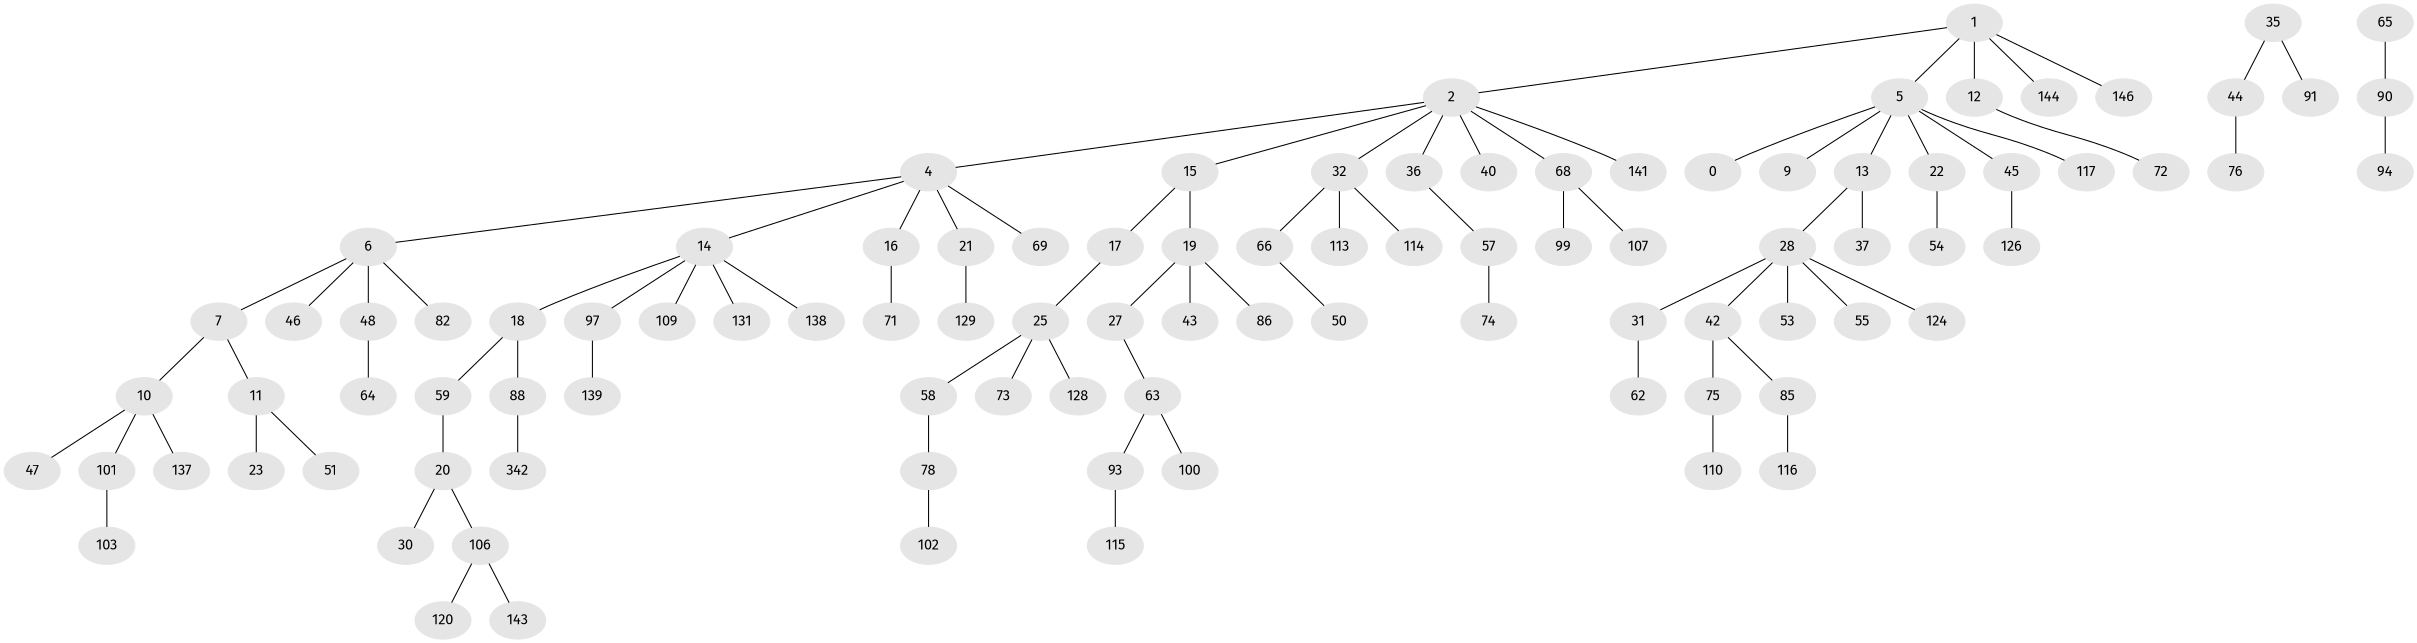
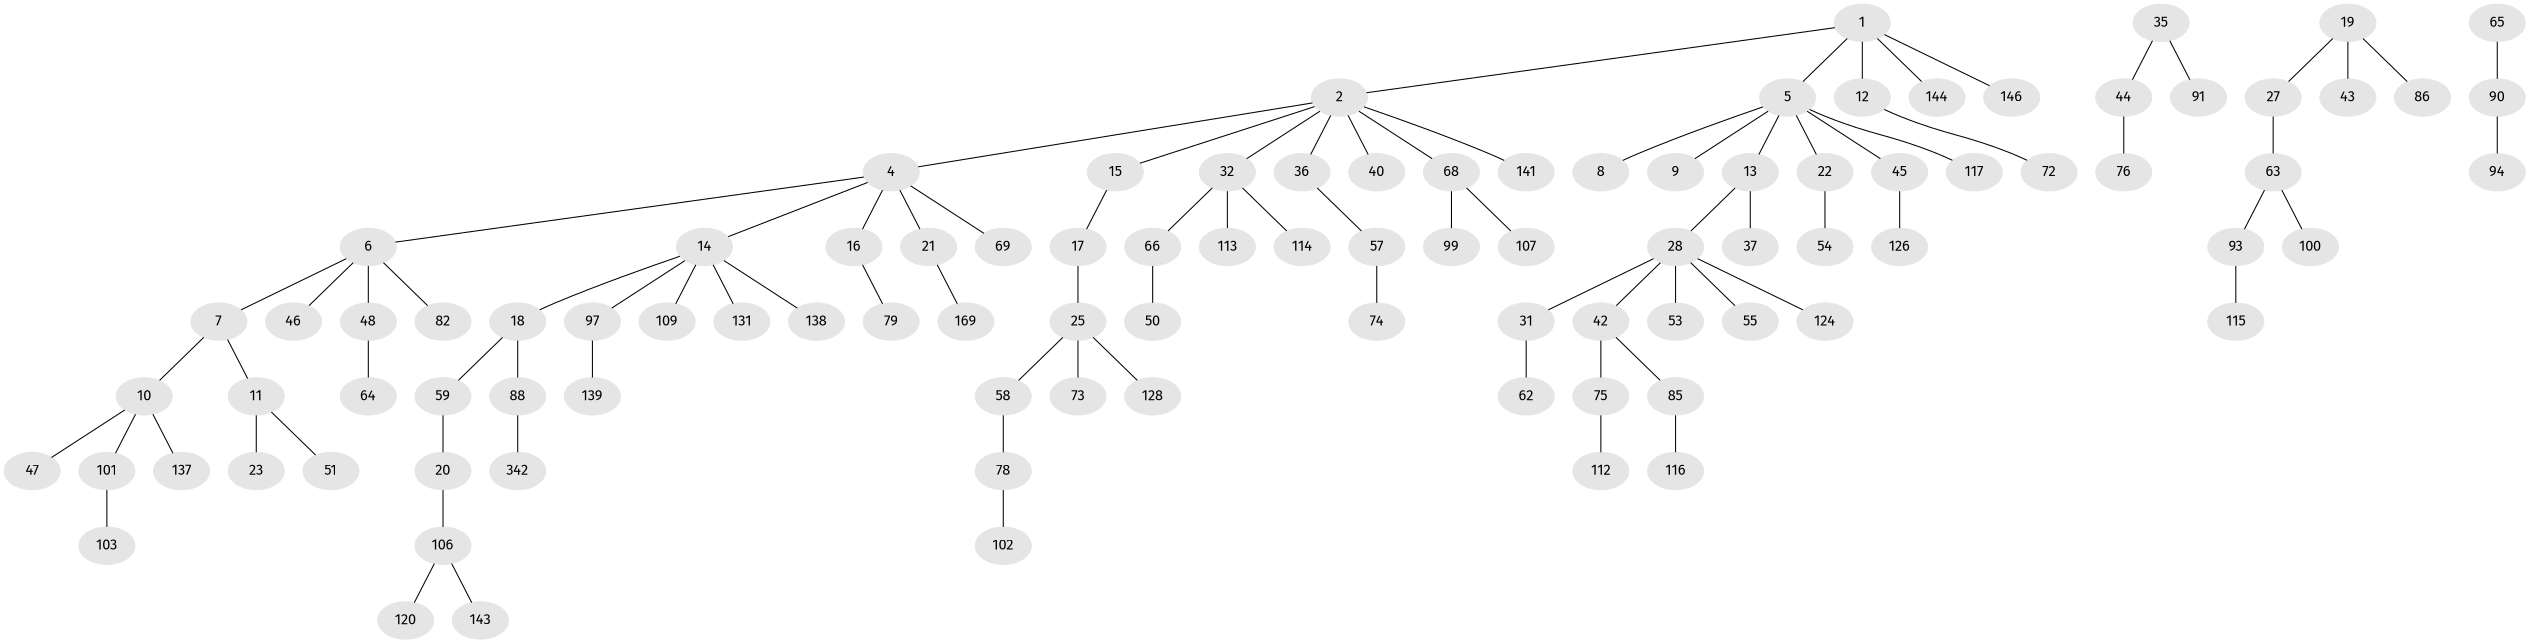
(1713, 172) -> (1601, 172)
(1190, 210) -> none
(891, 322) -> (891, 322)
(966, 322) -> (966, 322)
(1713, 471) -> (1601, 471)
(406, 546) -> none
